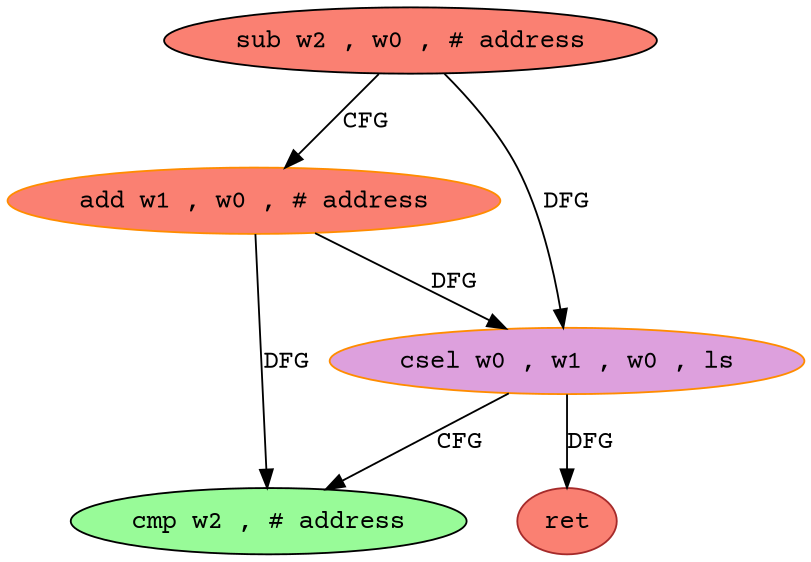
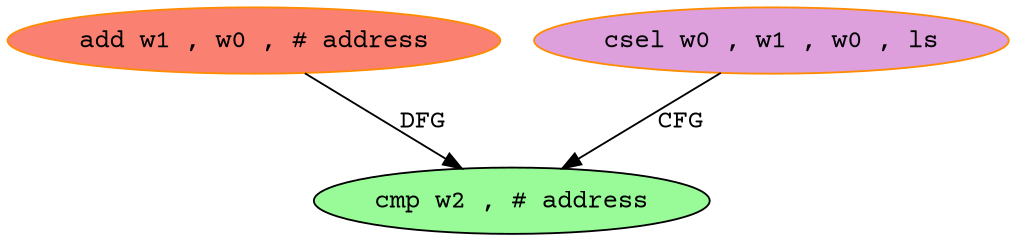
(410, 41) -> none
(402, 277) -> none
(567, 521) -> none
